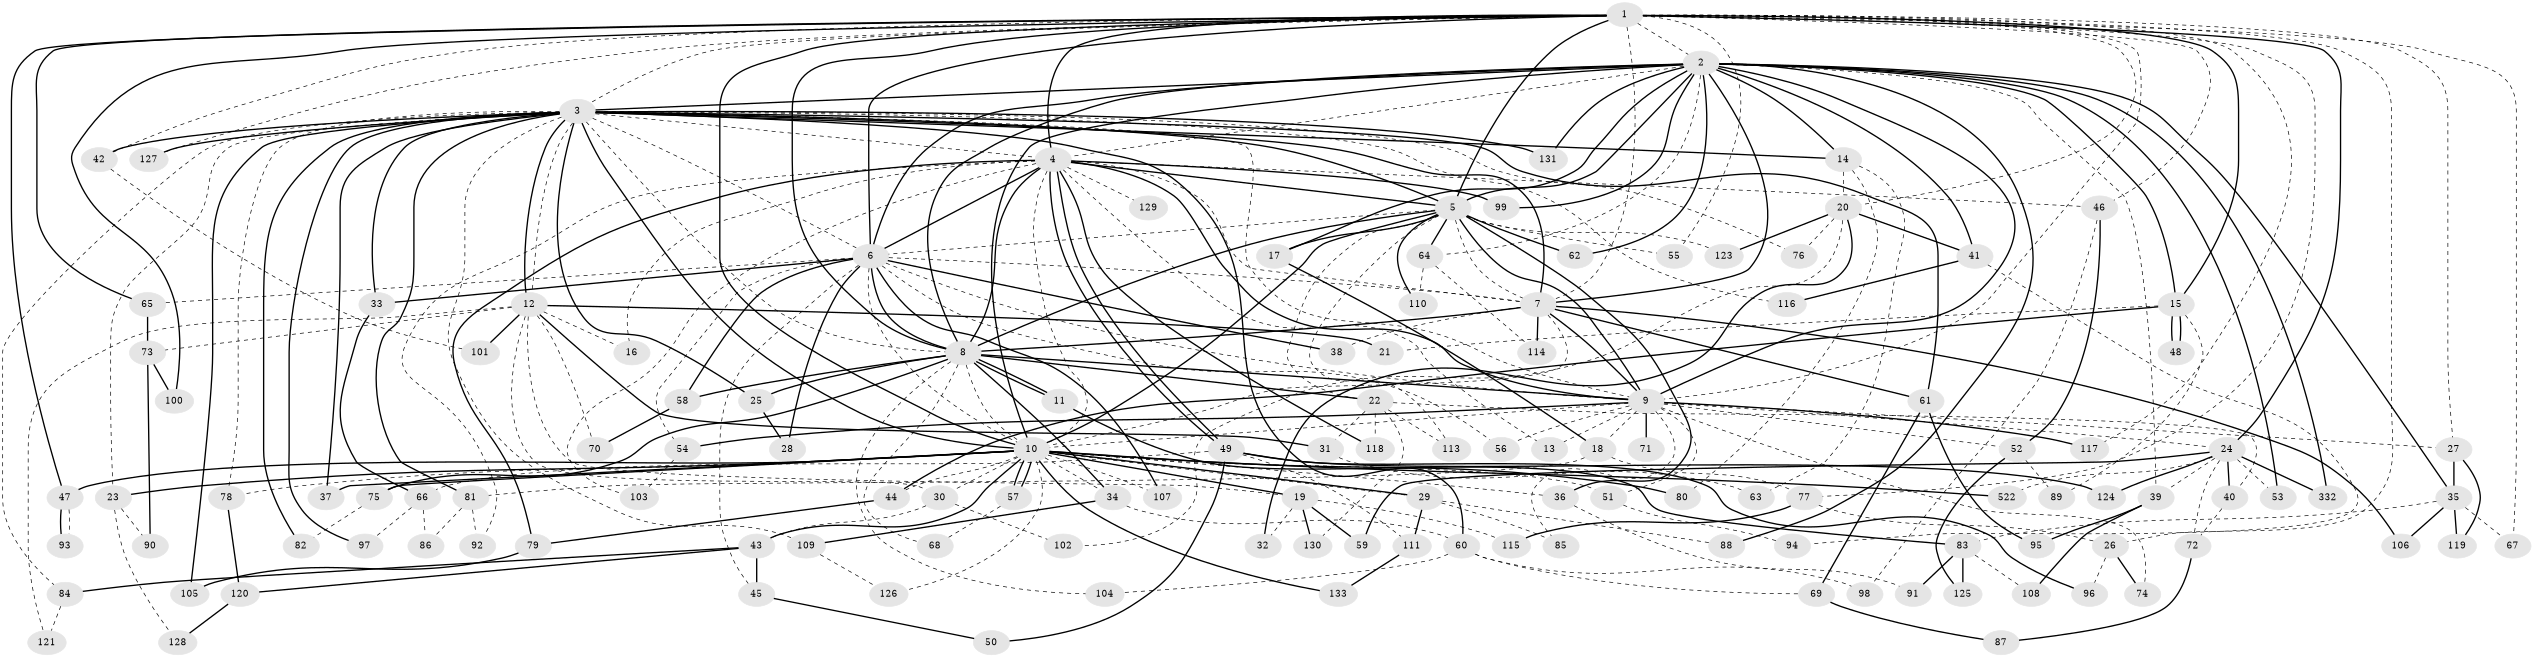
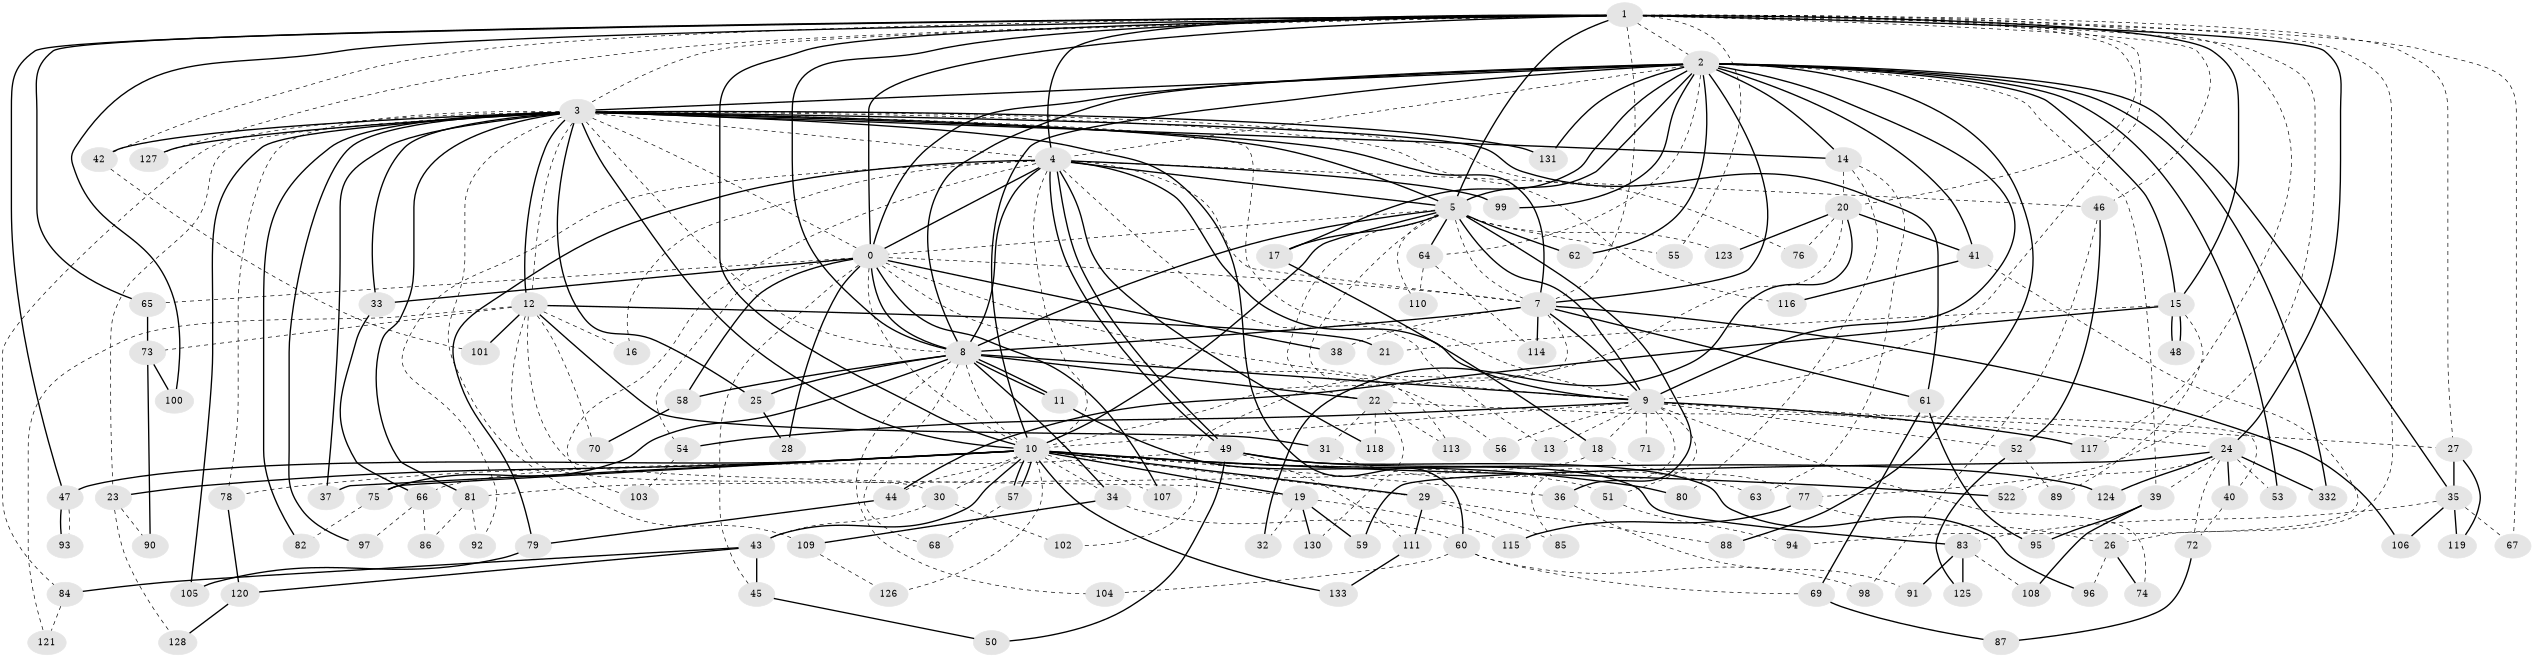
(1148, 208) -> none
(1400, 246) -> (1400, 246)
(871, 256) -> (871, 256)
(1646, 425) -> (1646, 425)
